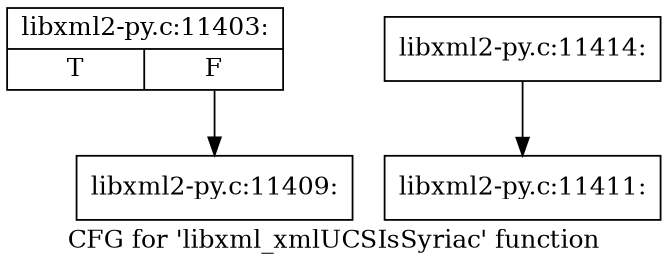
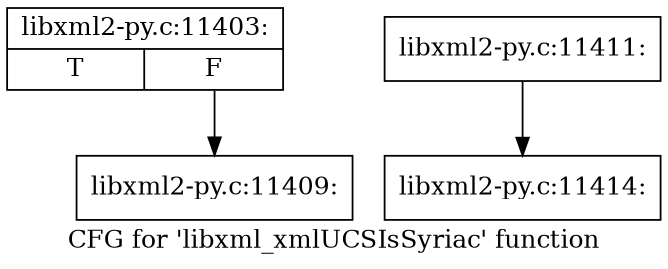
(523, 109) -> (523, 109)
